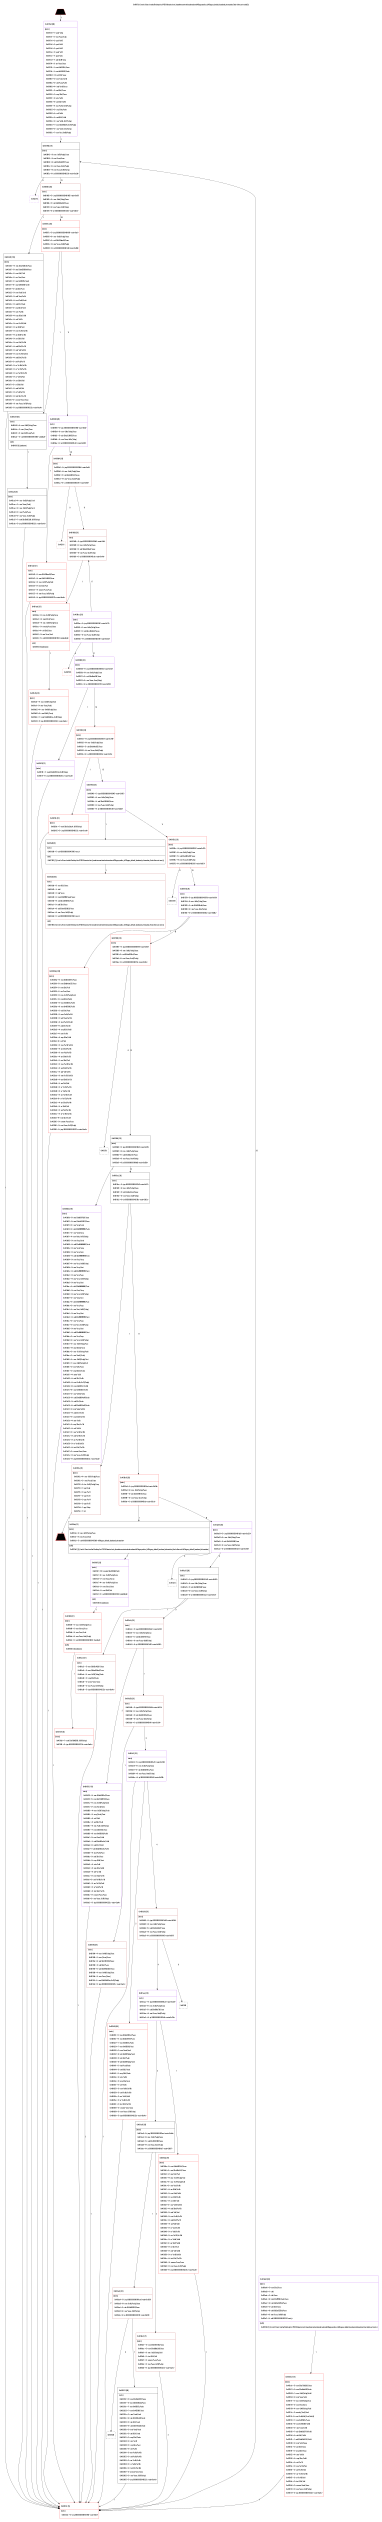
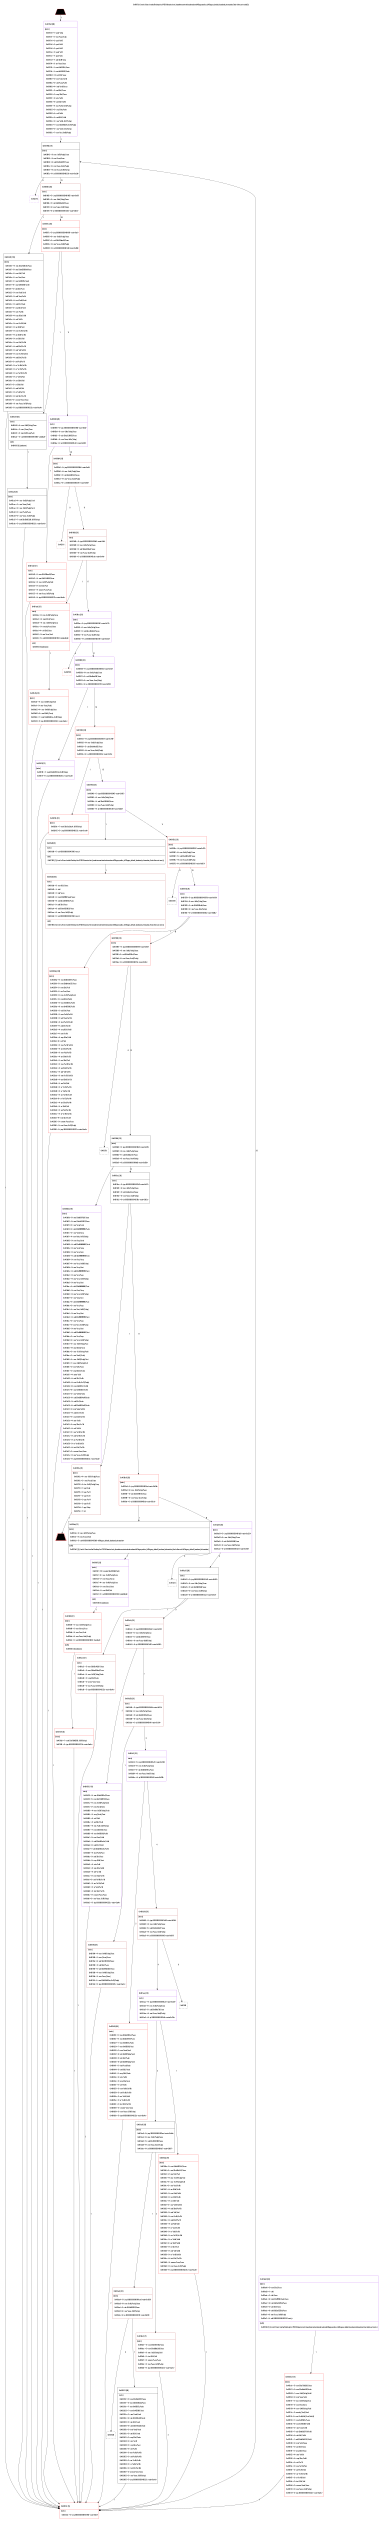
(90, 587) -> (86, 585)
(102, 2139) -> (74, 2125)
